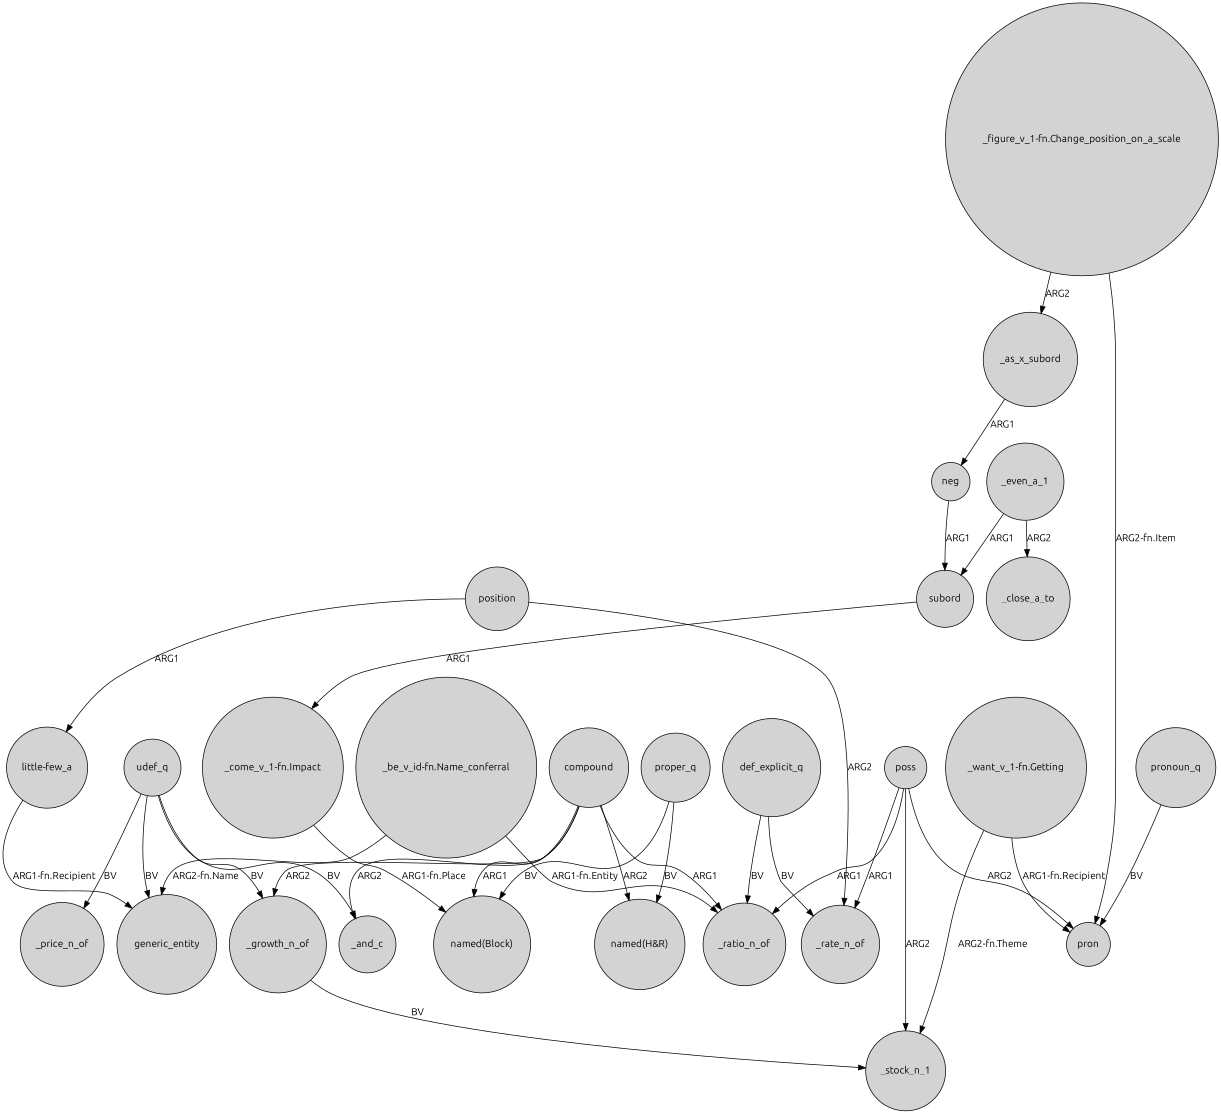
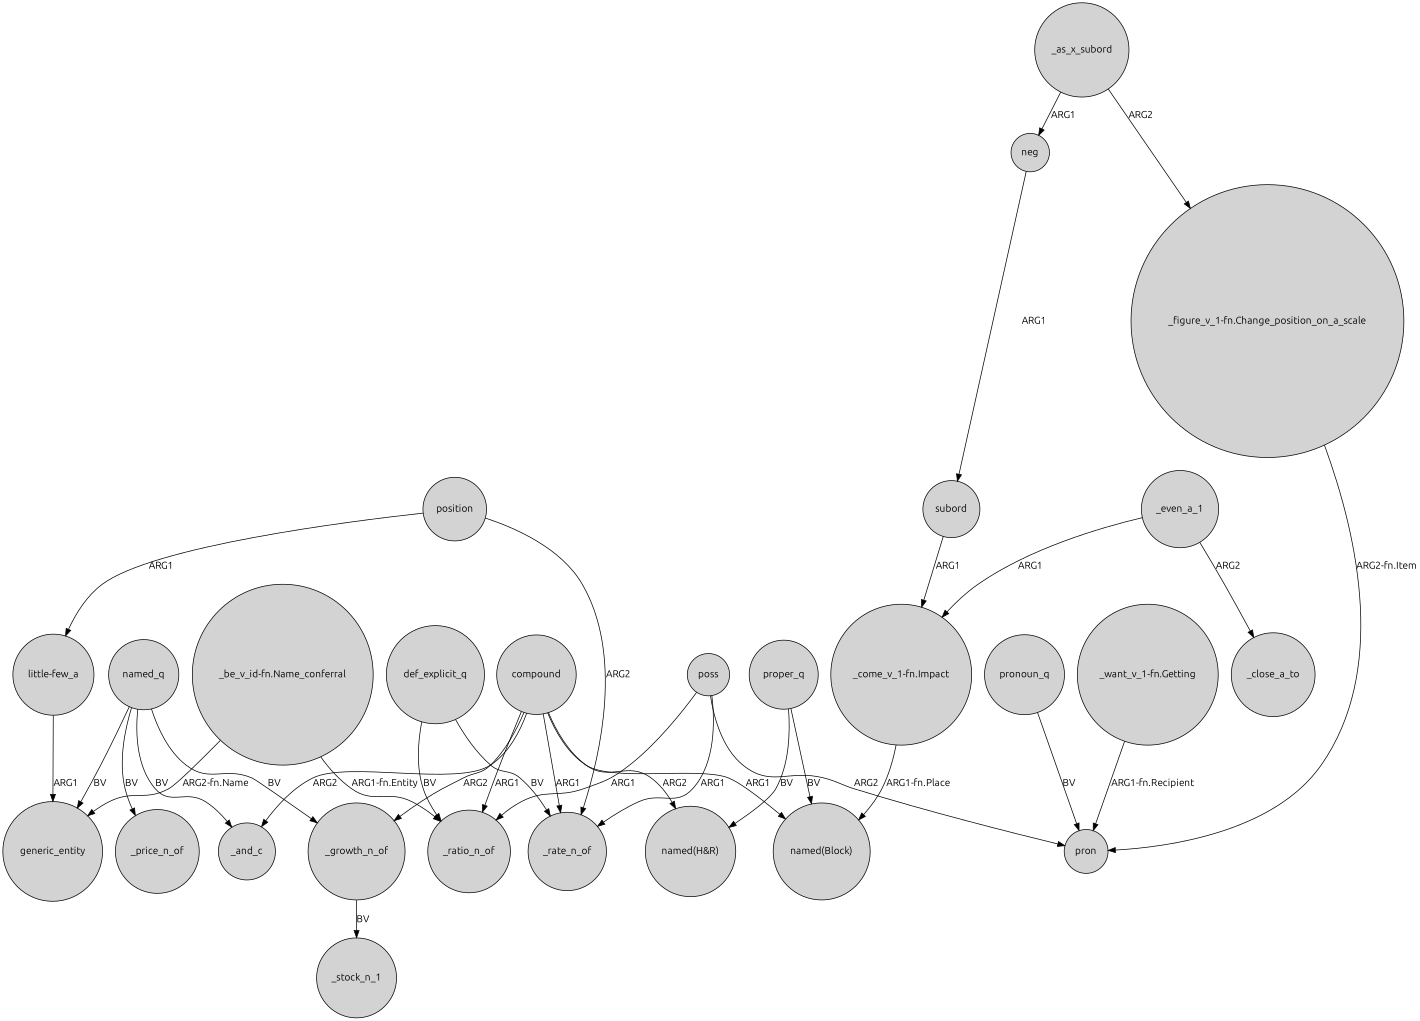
(1047, 289) -> (1147, 146)
(984, 541) -> (1038, 552)
none -> (551, 760)
(152, 768) -> (144, 675)
(54, 876) -> (66, 783)
(906, 906) -> none
(950, 928) -> none
